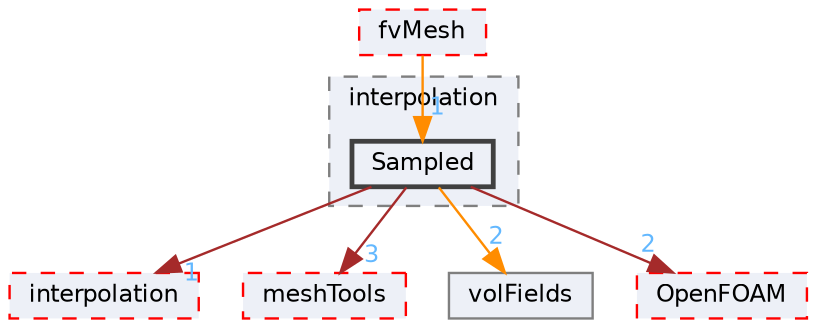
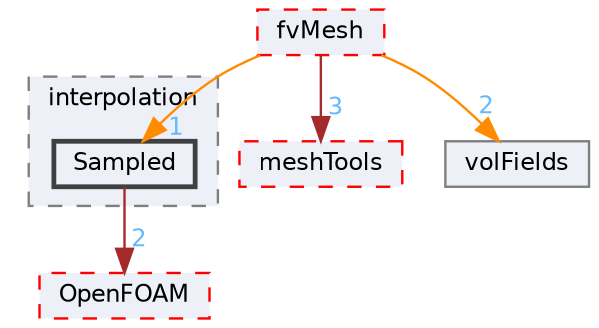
(381, 220) -> (321, 86)
(464, 220) -> (435, 84)
(104, 296) -> none
